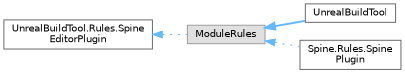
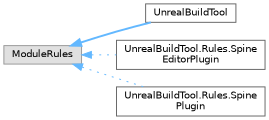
(175, 34) -> (104, 55)
(350, 55) -> (191, 101)
